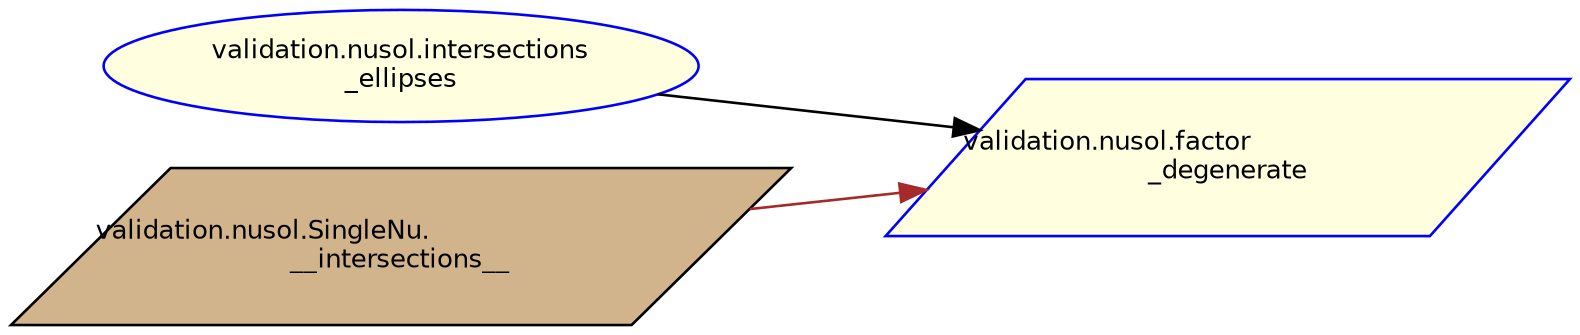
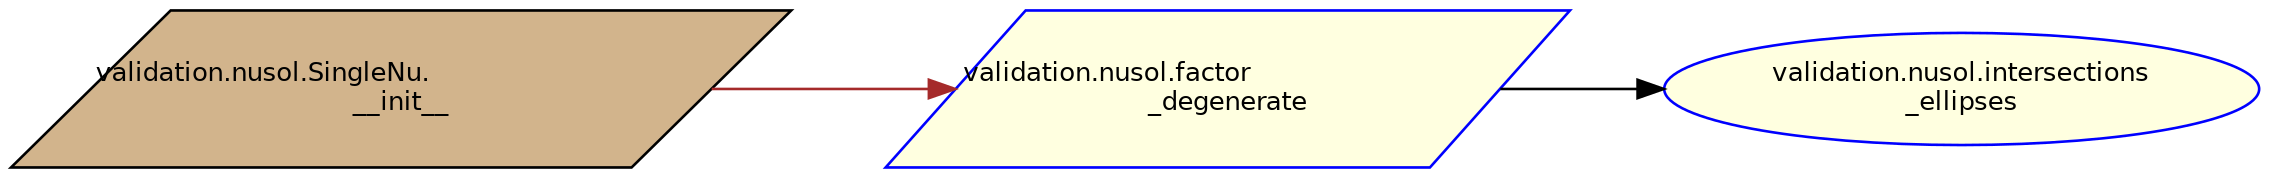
(806, 111) -> (1569, 89)
(401, 247) -> (401, 89)
